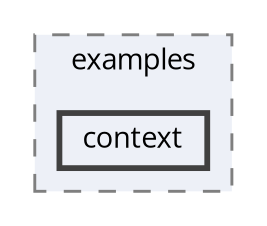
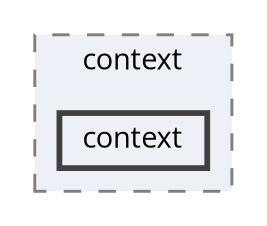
(133, 62) -> (133, 62)
